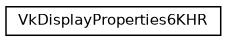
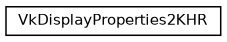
(113, 21) -> (113, 21)
